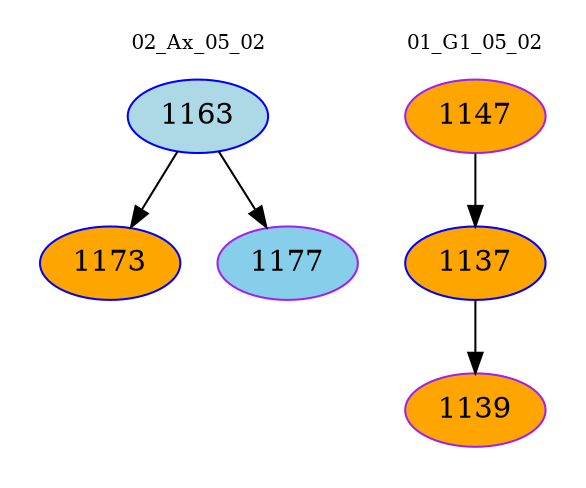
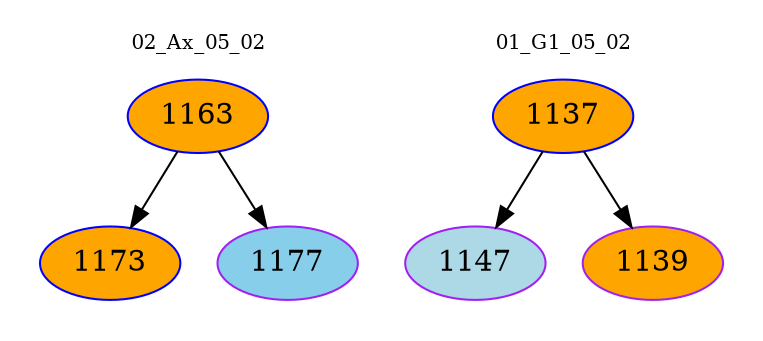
(198, 116) -> (198, 116)
(475, 116) -> (475, 263)
(475, 180) -> (525, 180)
